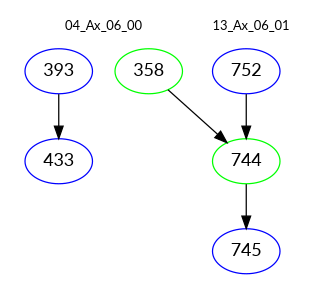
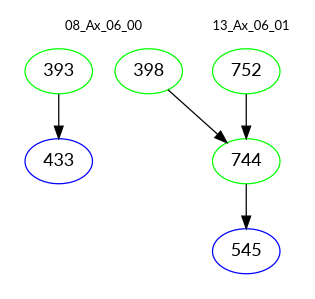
(104, 27) -> (104, 27)
(59, 71) -> (59, 71)
(149, 71) -> (149, 71)
(246, 71) -> (246, 71)
(246, 251) -> (246, 251)
